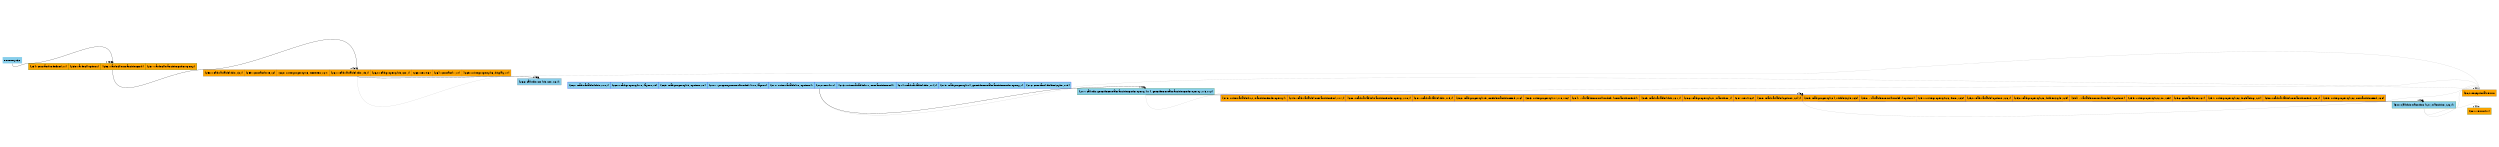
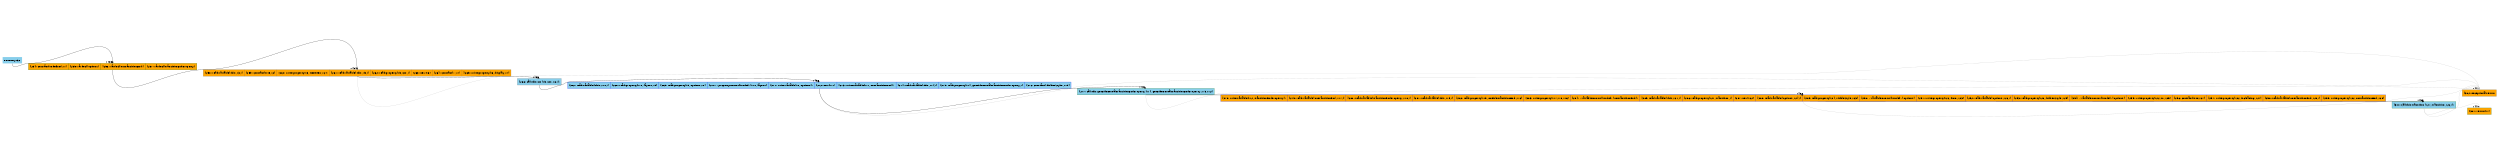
none -> (676, 79)
